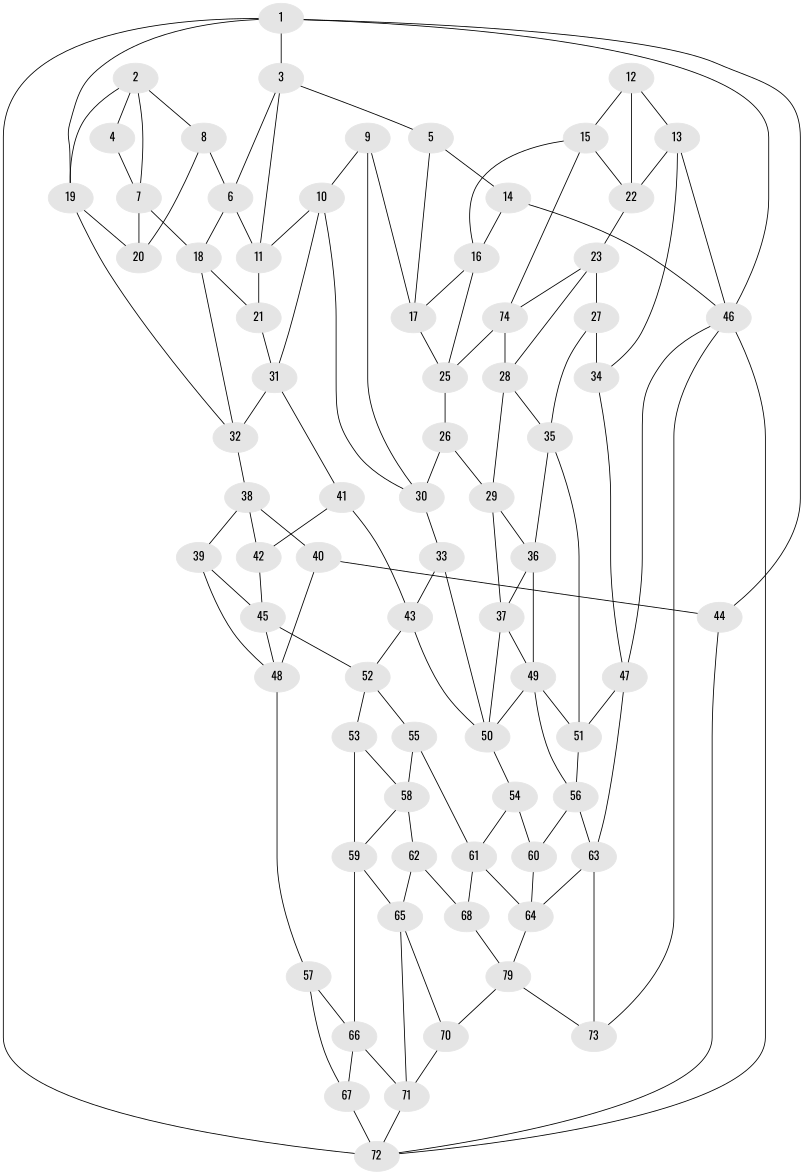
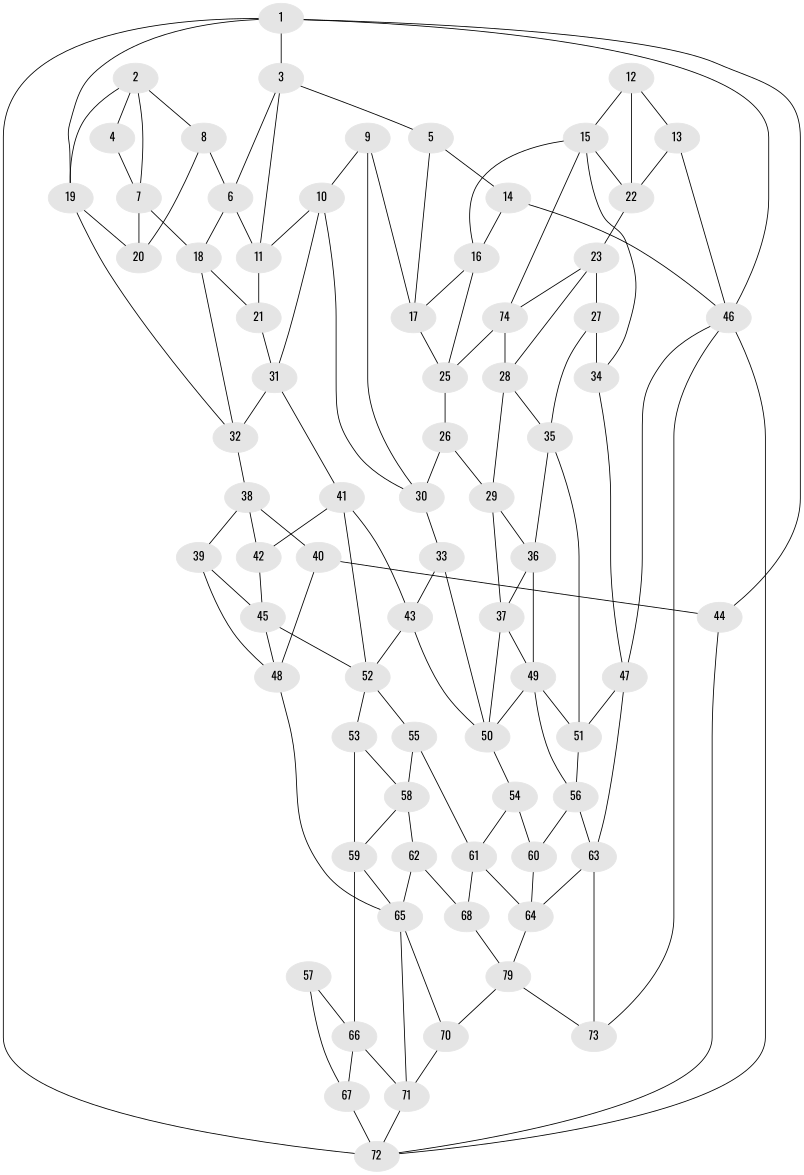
(663, 273) -> (631, 256)
none -> (355, 587)
(277, 829) -> (300, 818)
